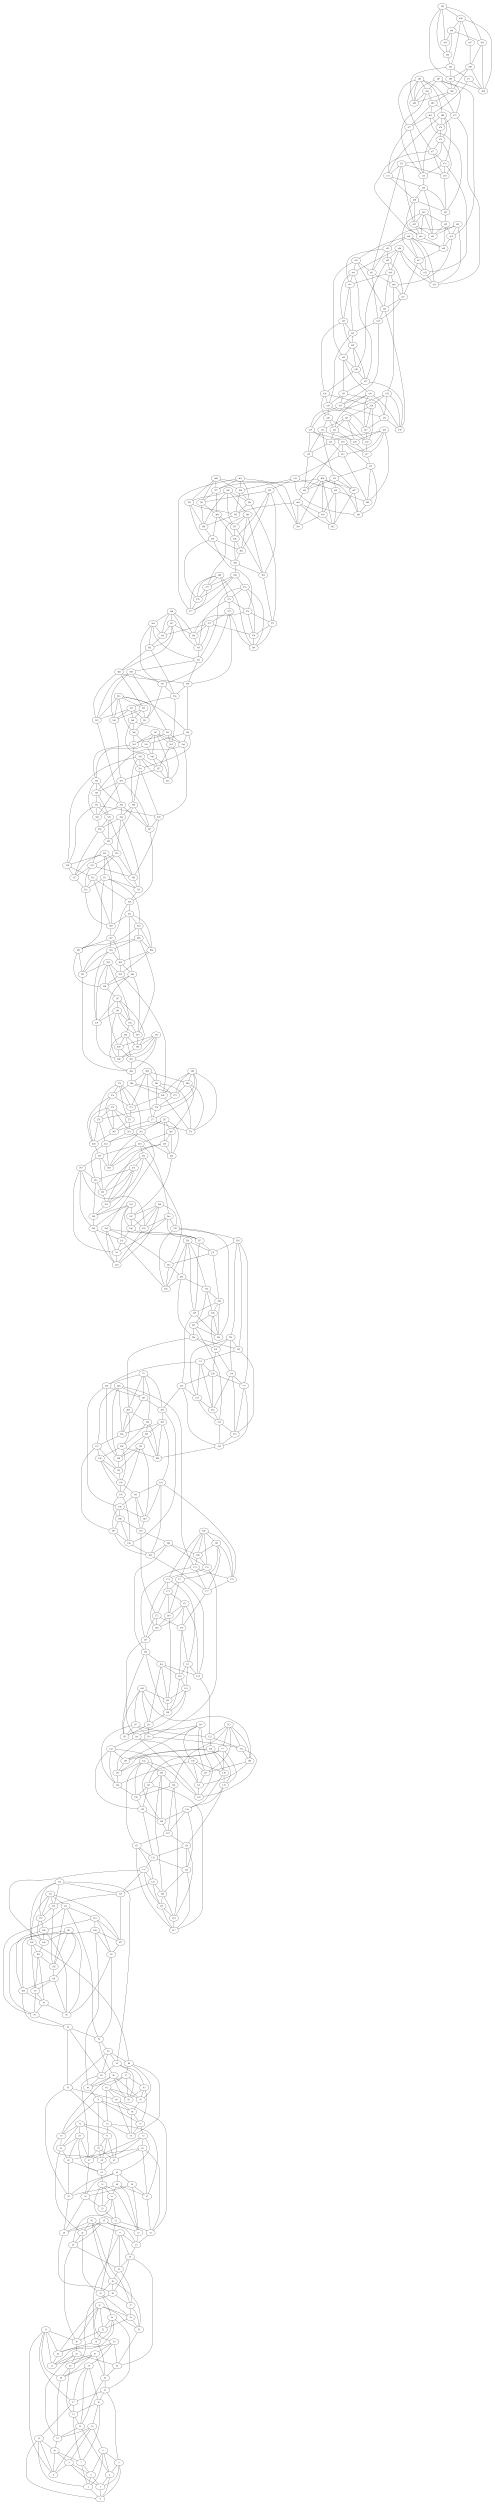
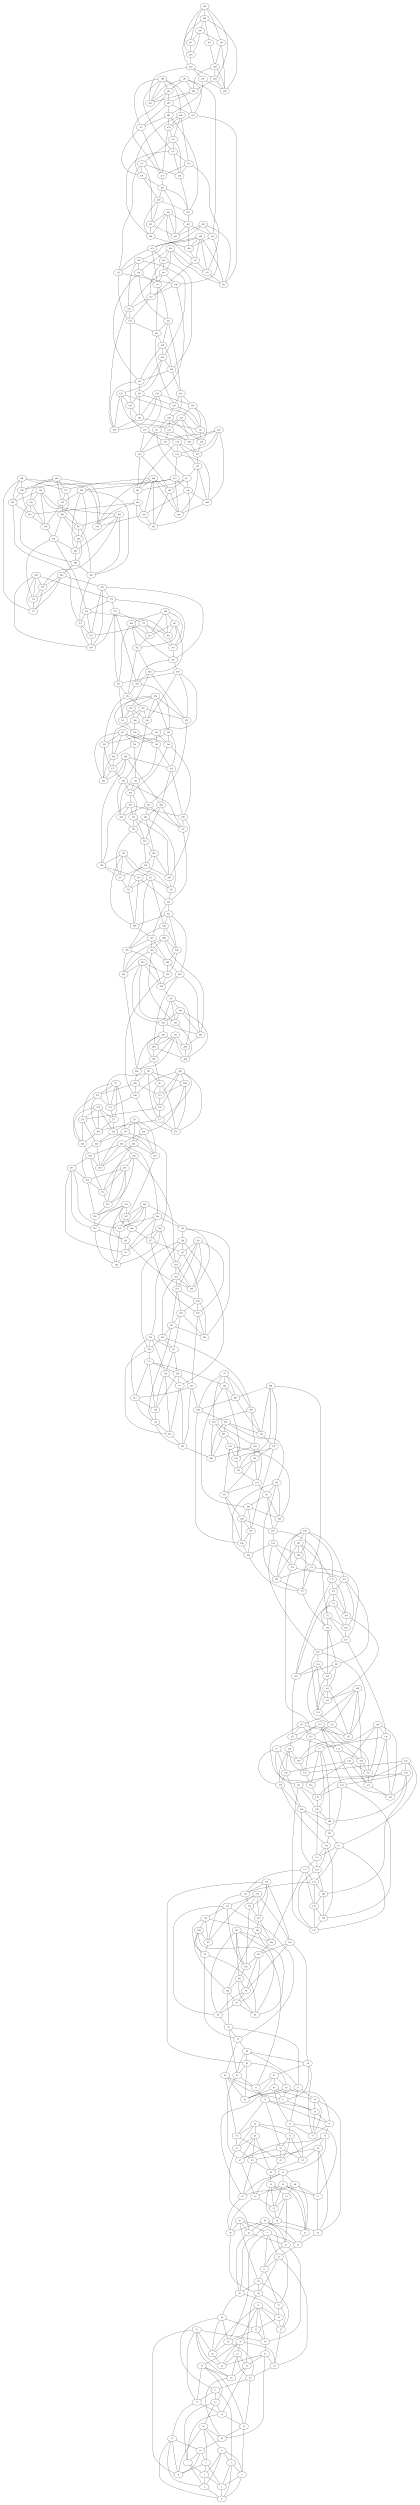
none -> (278, 2196)
